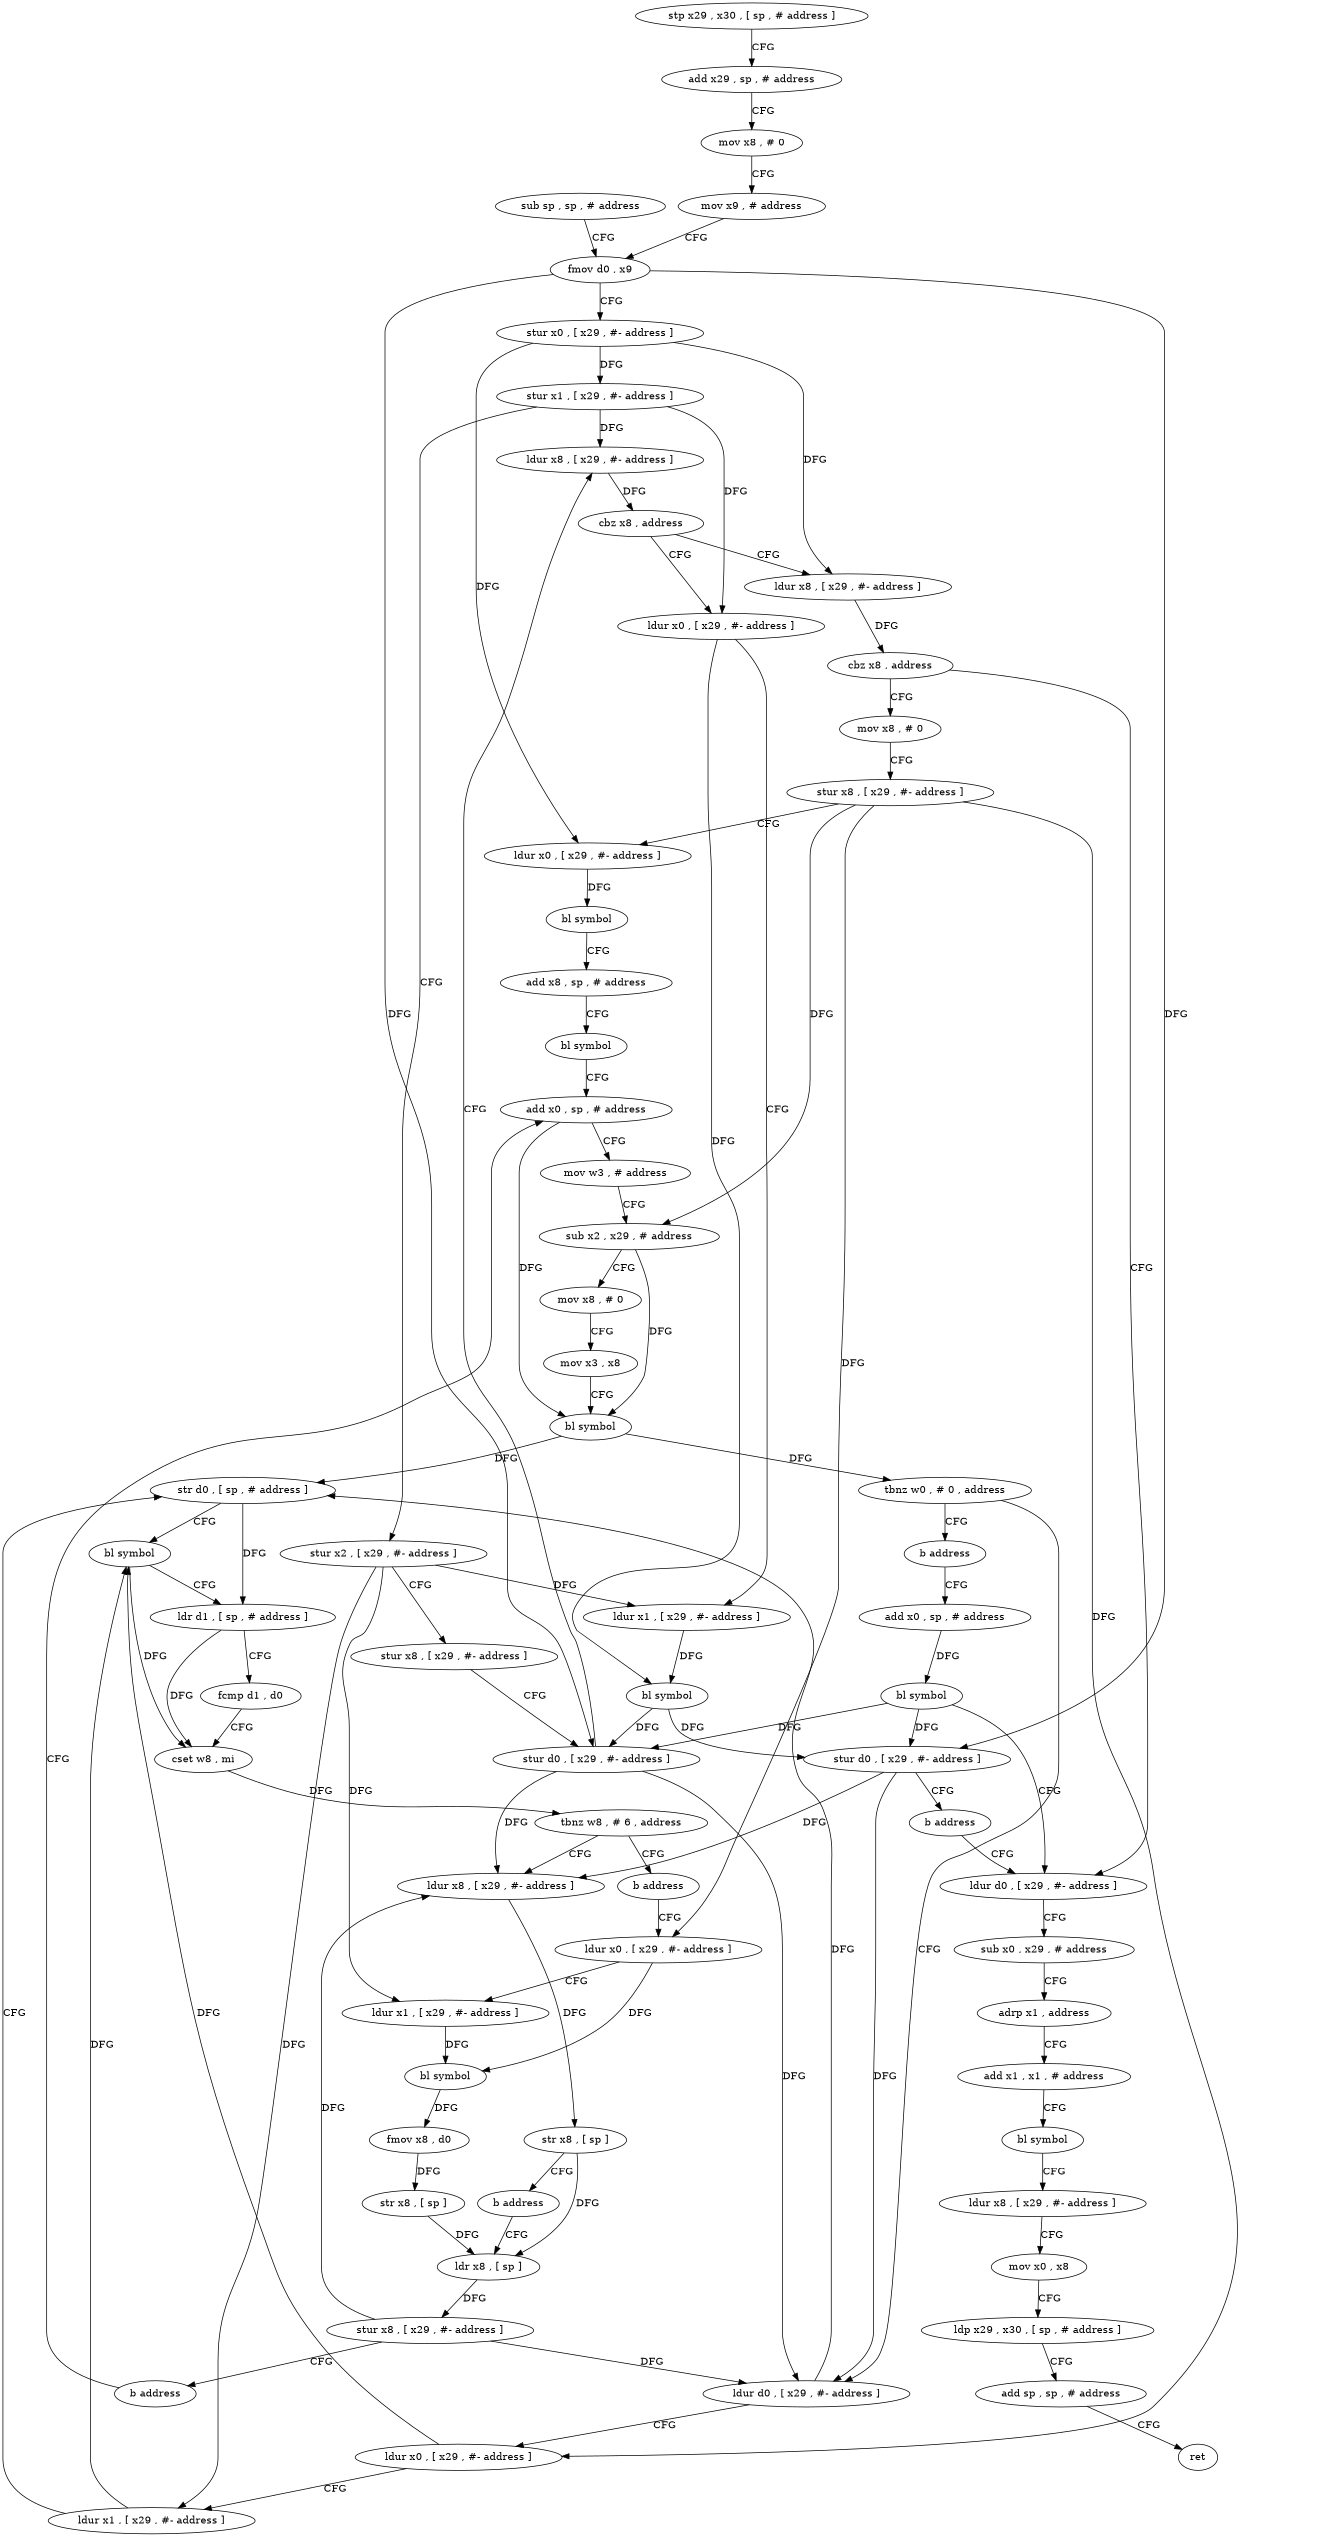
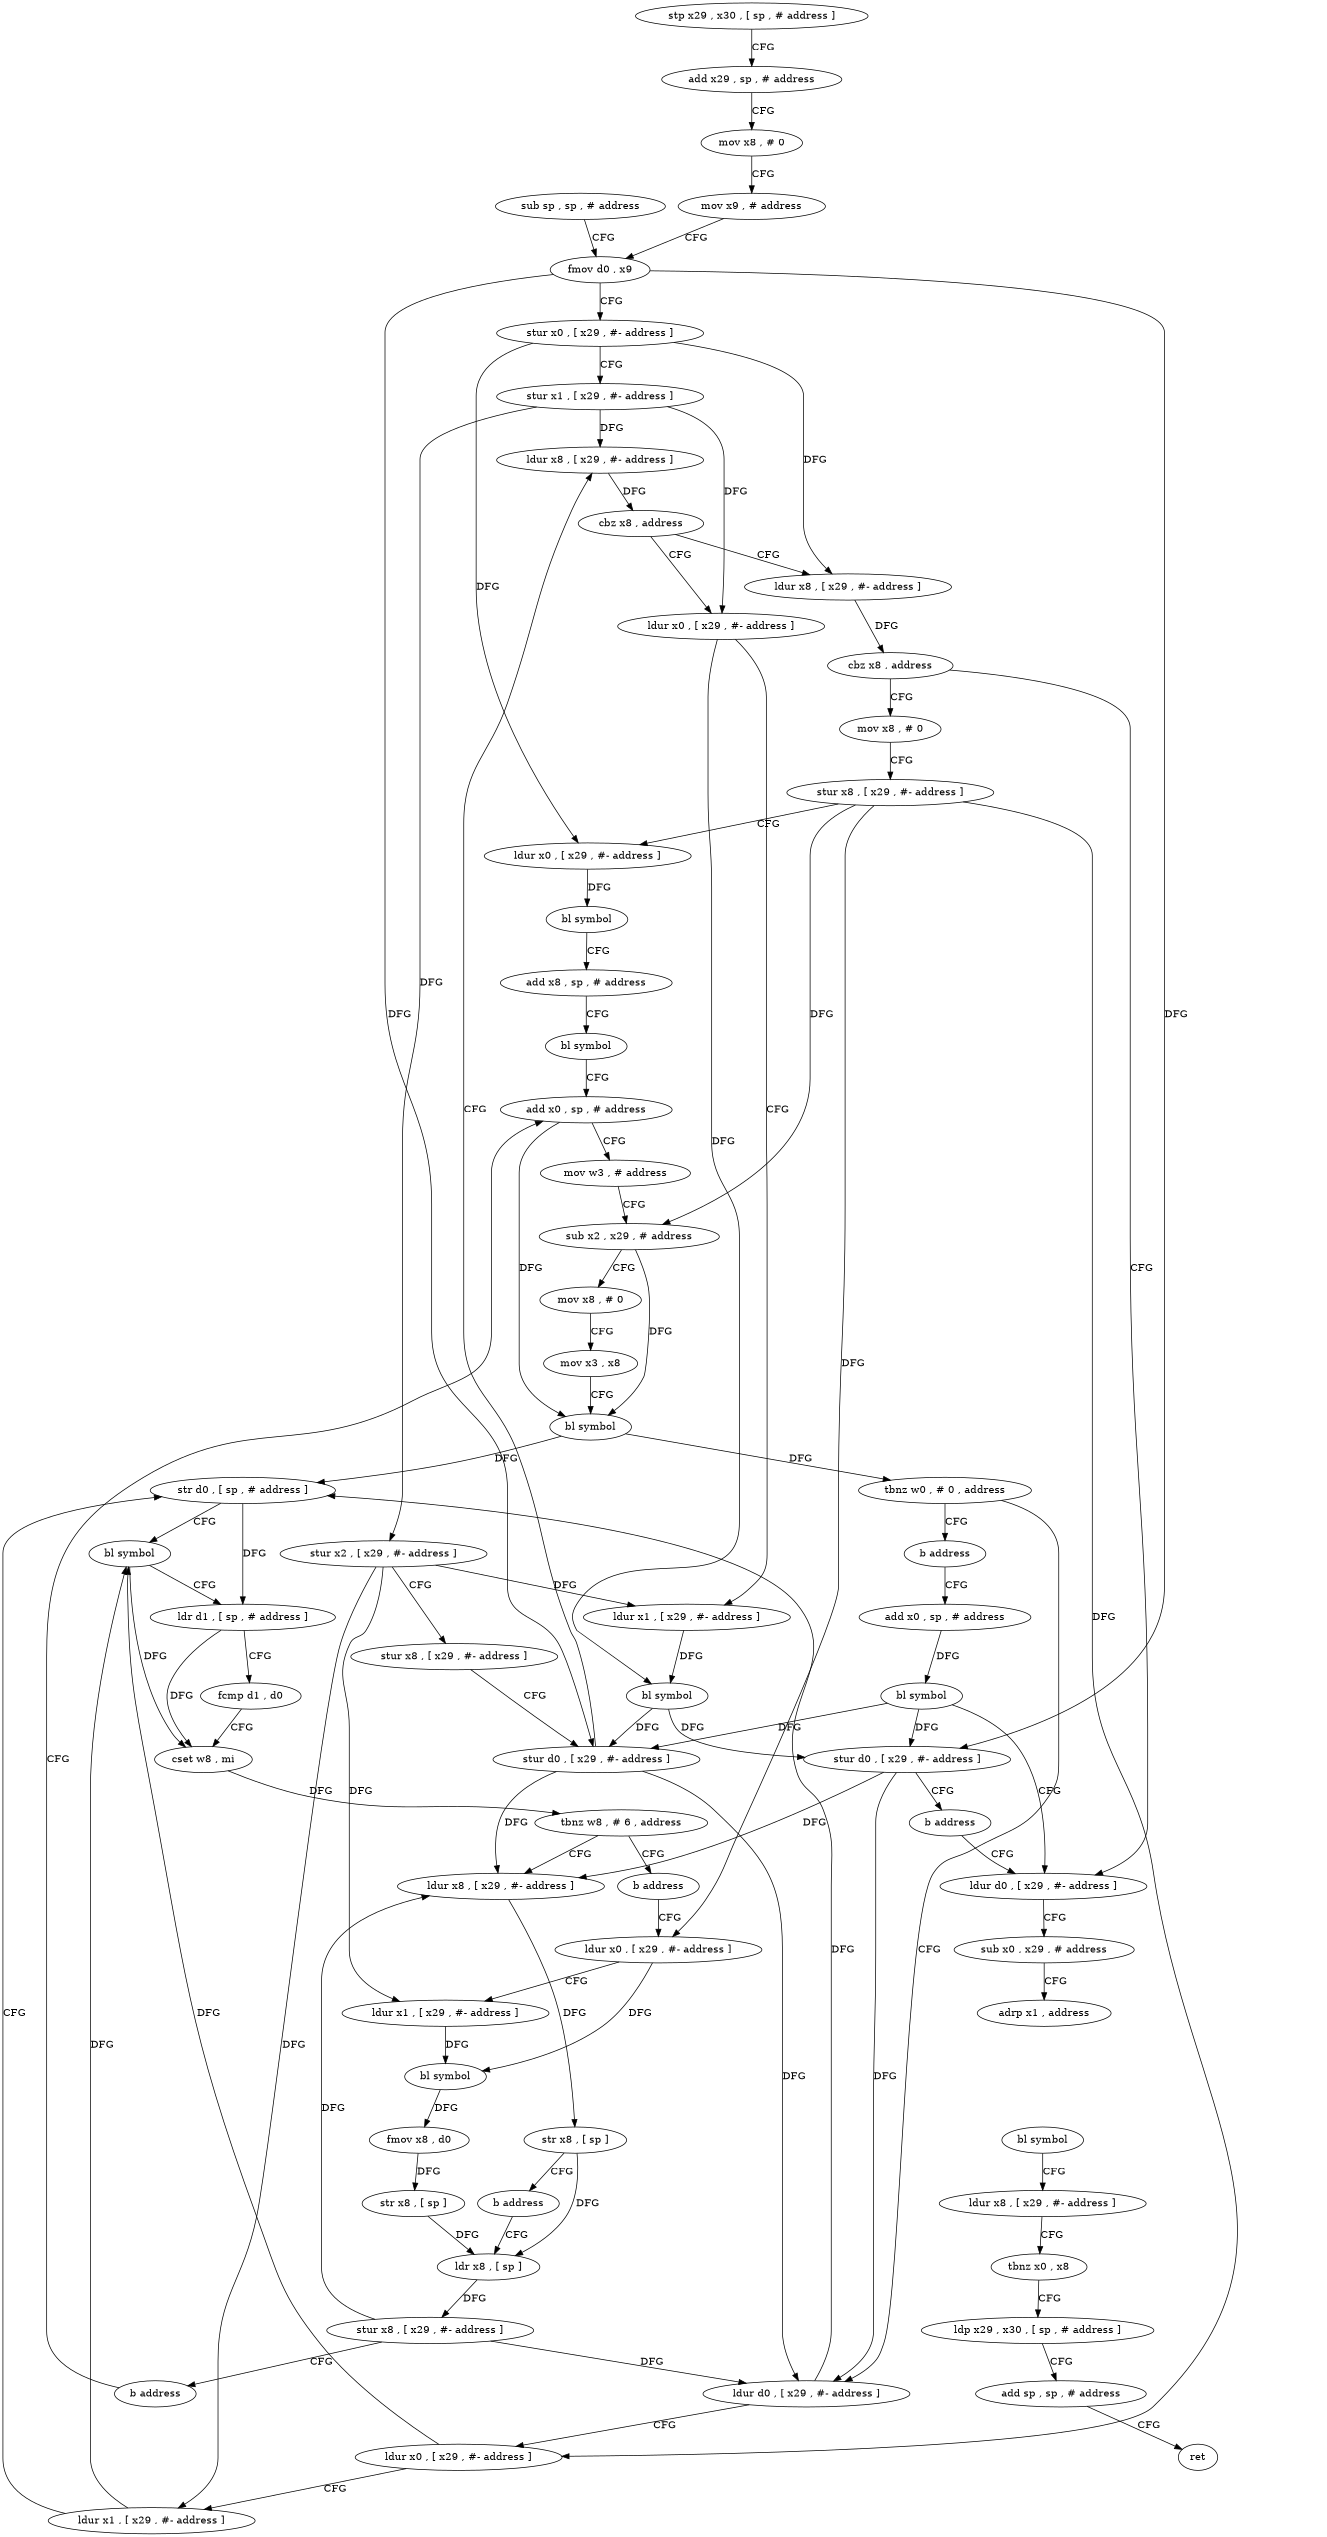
(612, 365) -> (612, 365)
(432, 983) -> (432, 983)
(1044, 2077) -> none
(1039, 2267) -> (1039, 2267)
